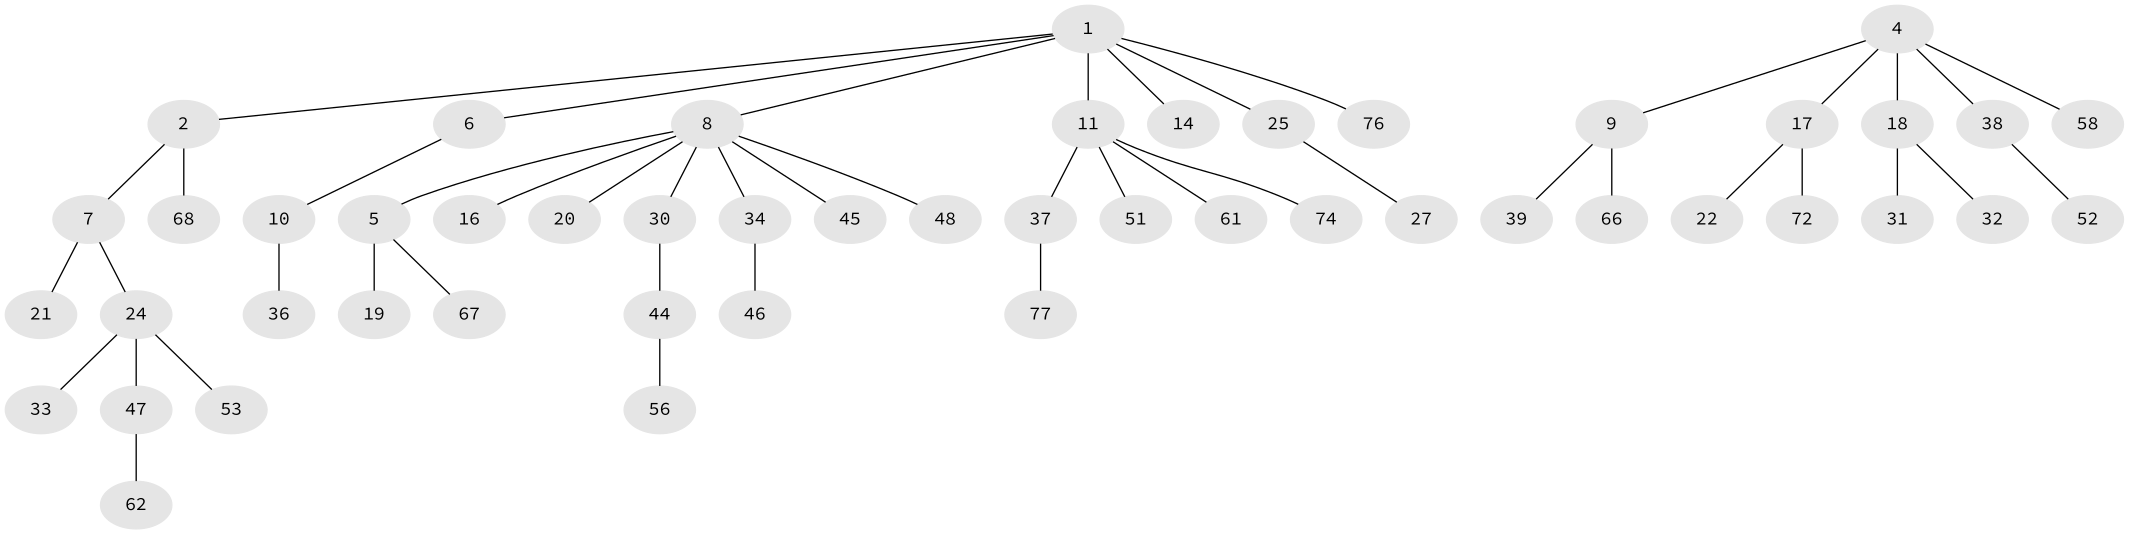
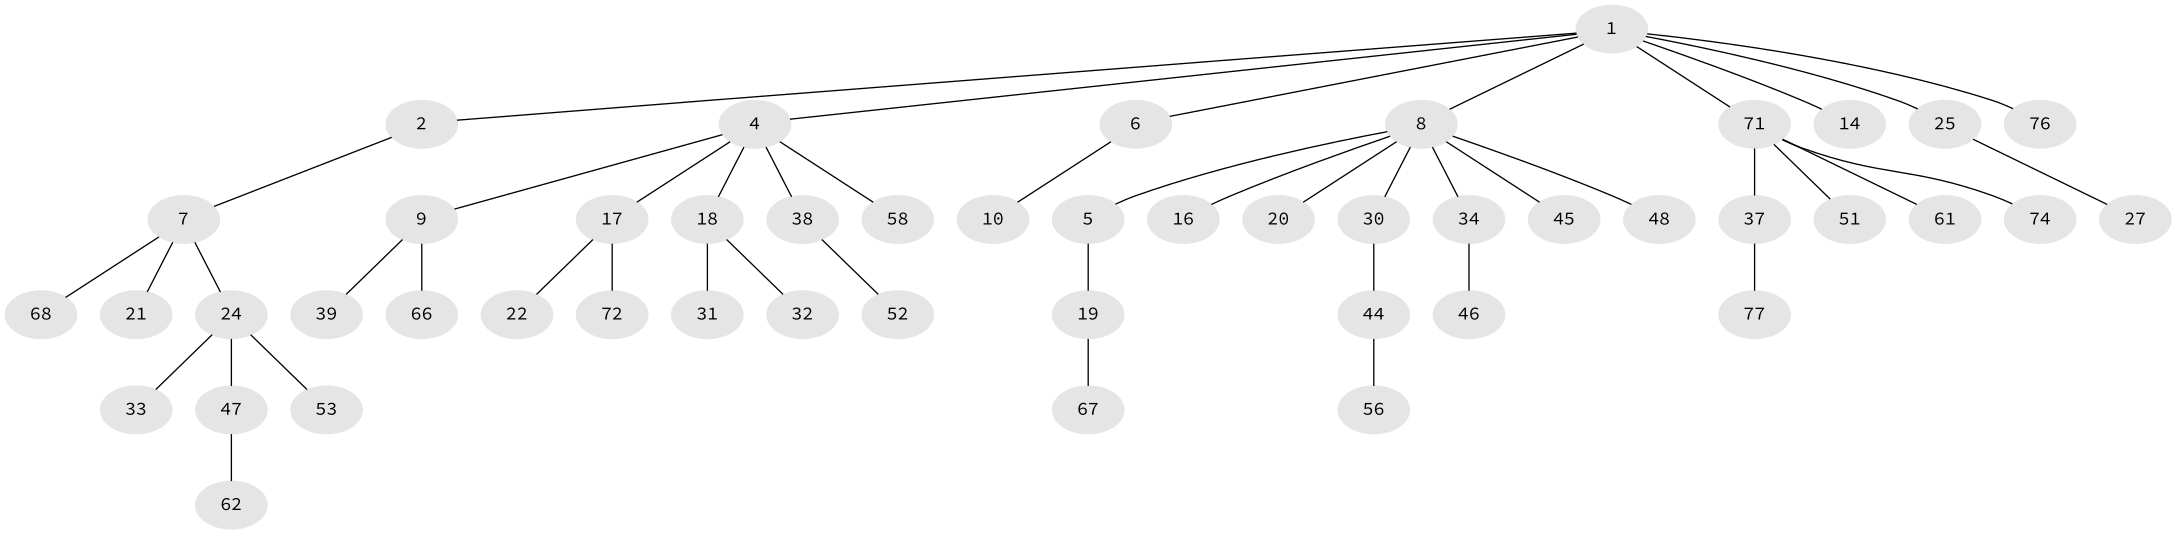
none -> (1183, 77)
(1088, 124) -> (1755, 124)
(184, 172) -> (112, 267)
(422, 267) -> (1088, 362)
(279, 315) -> none
